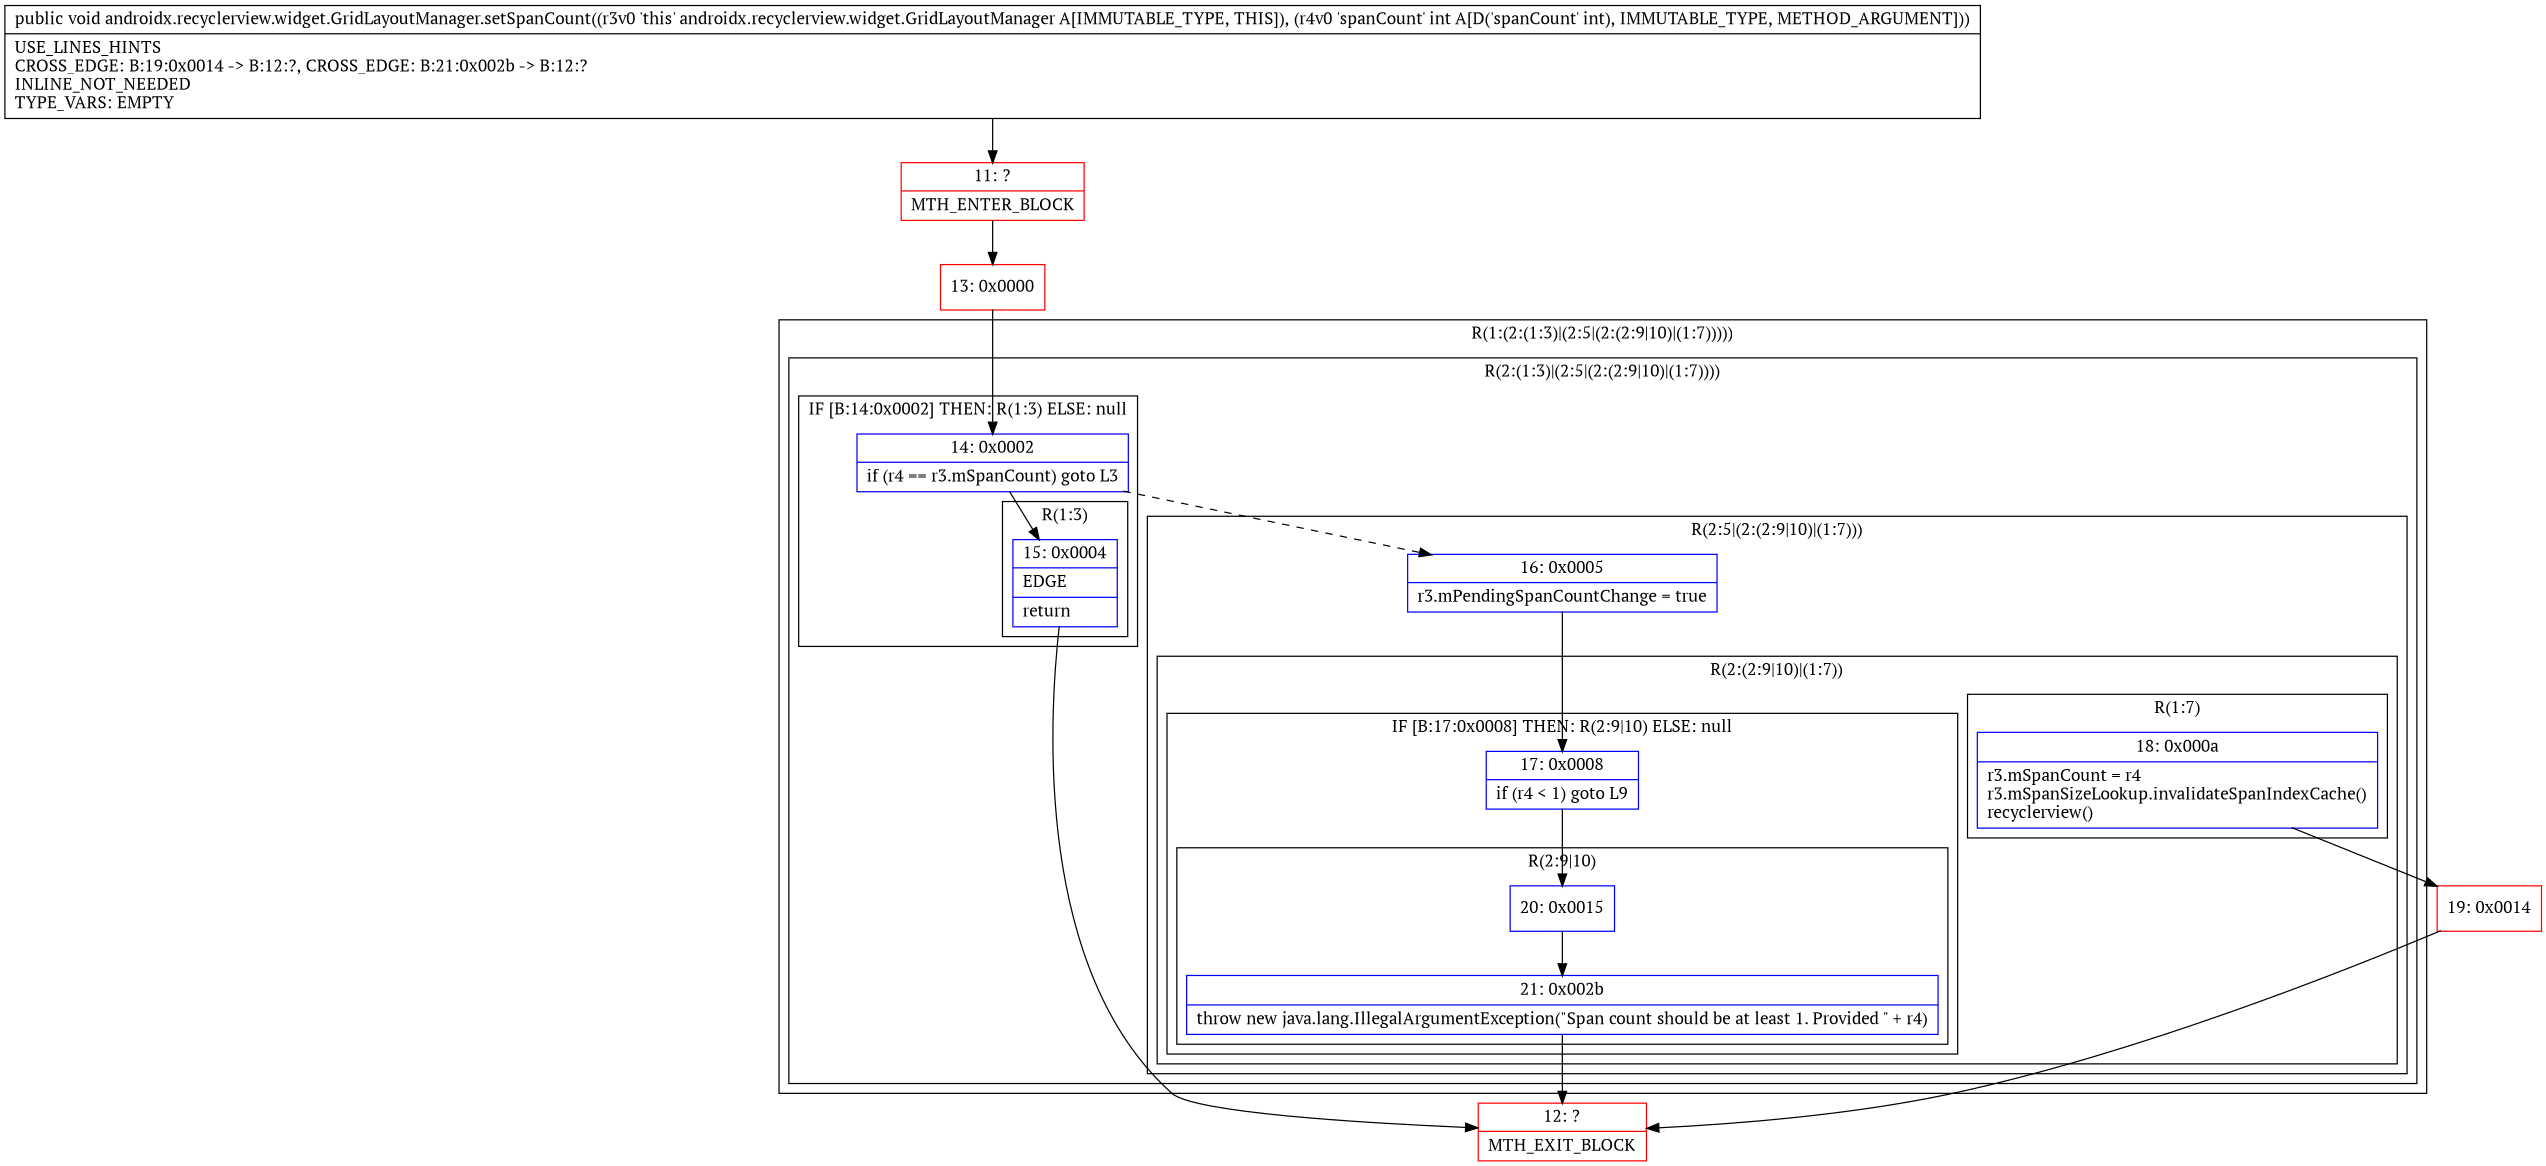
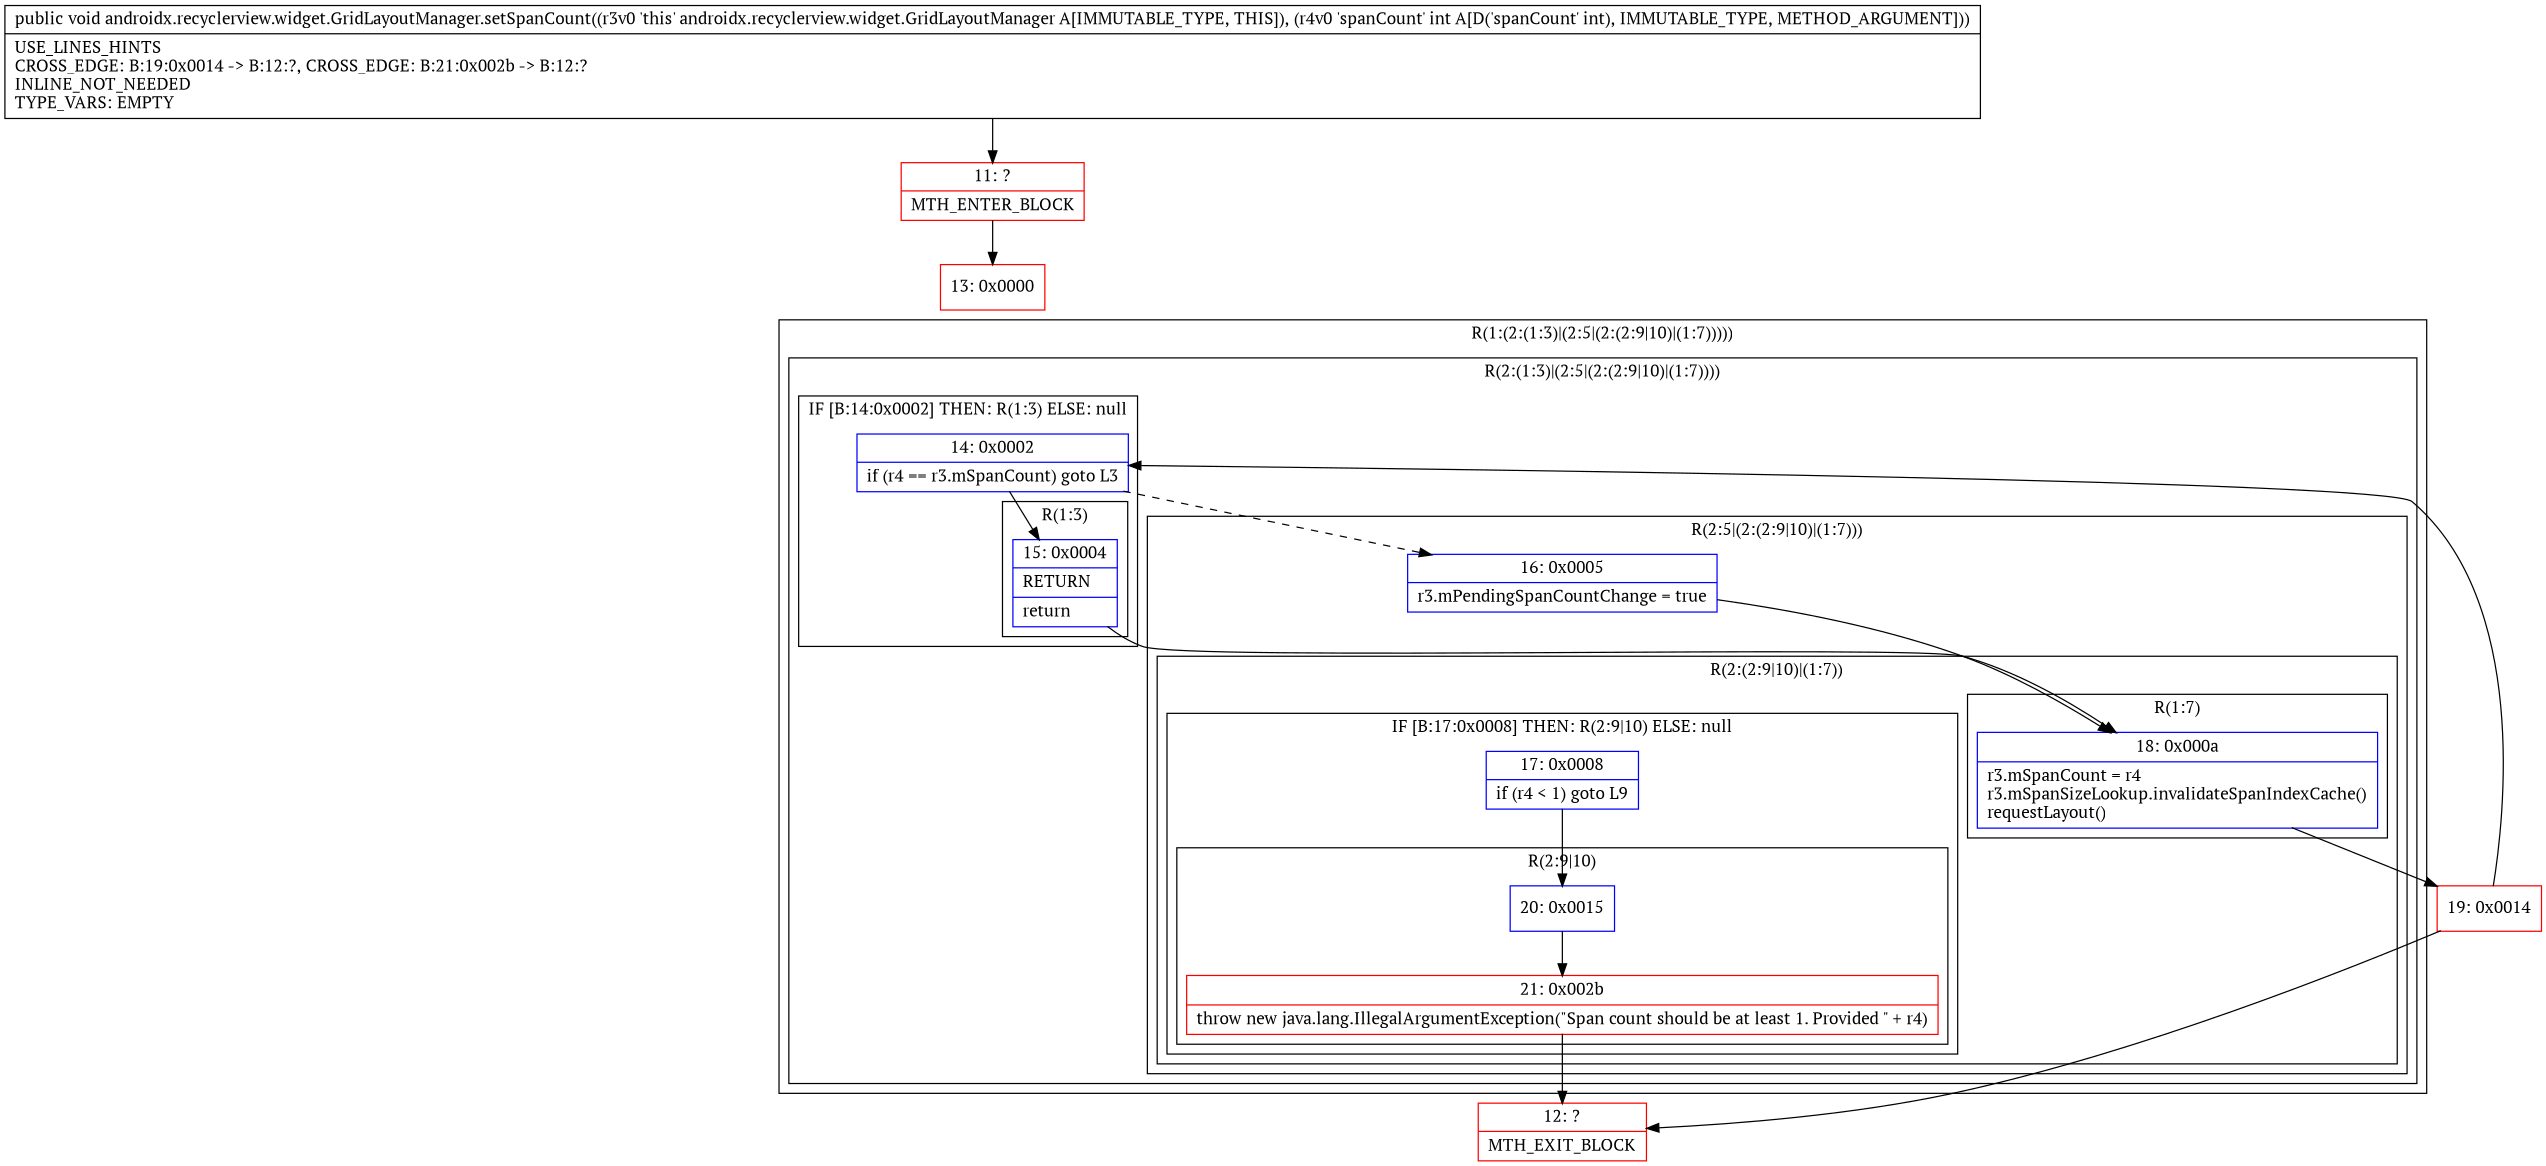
(993, 366) -> (1981, 479)
(1045, 582) -> (1057, 582)
(1562, 675) -> (1916, 641)
(2041, 813) -> (2047, 813)
(1562, 1005) -> (1562, 1005)
(1112, 1014) -> (1612, 652)
